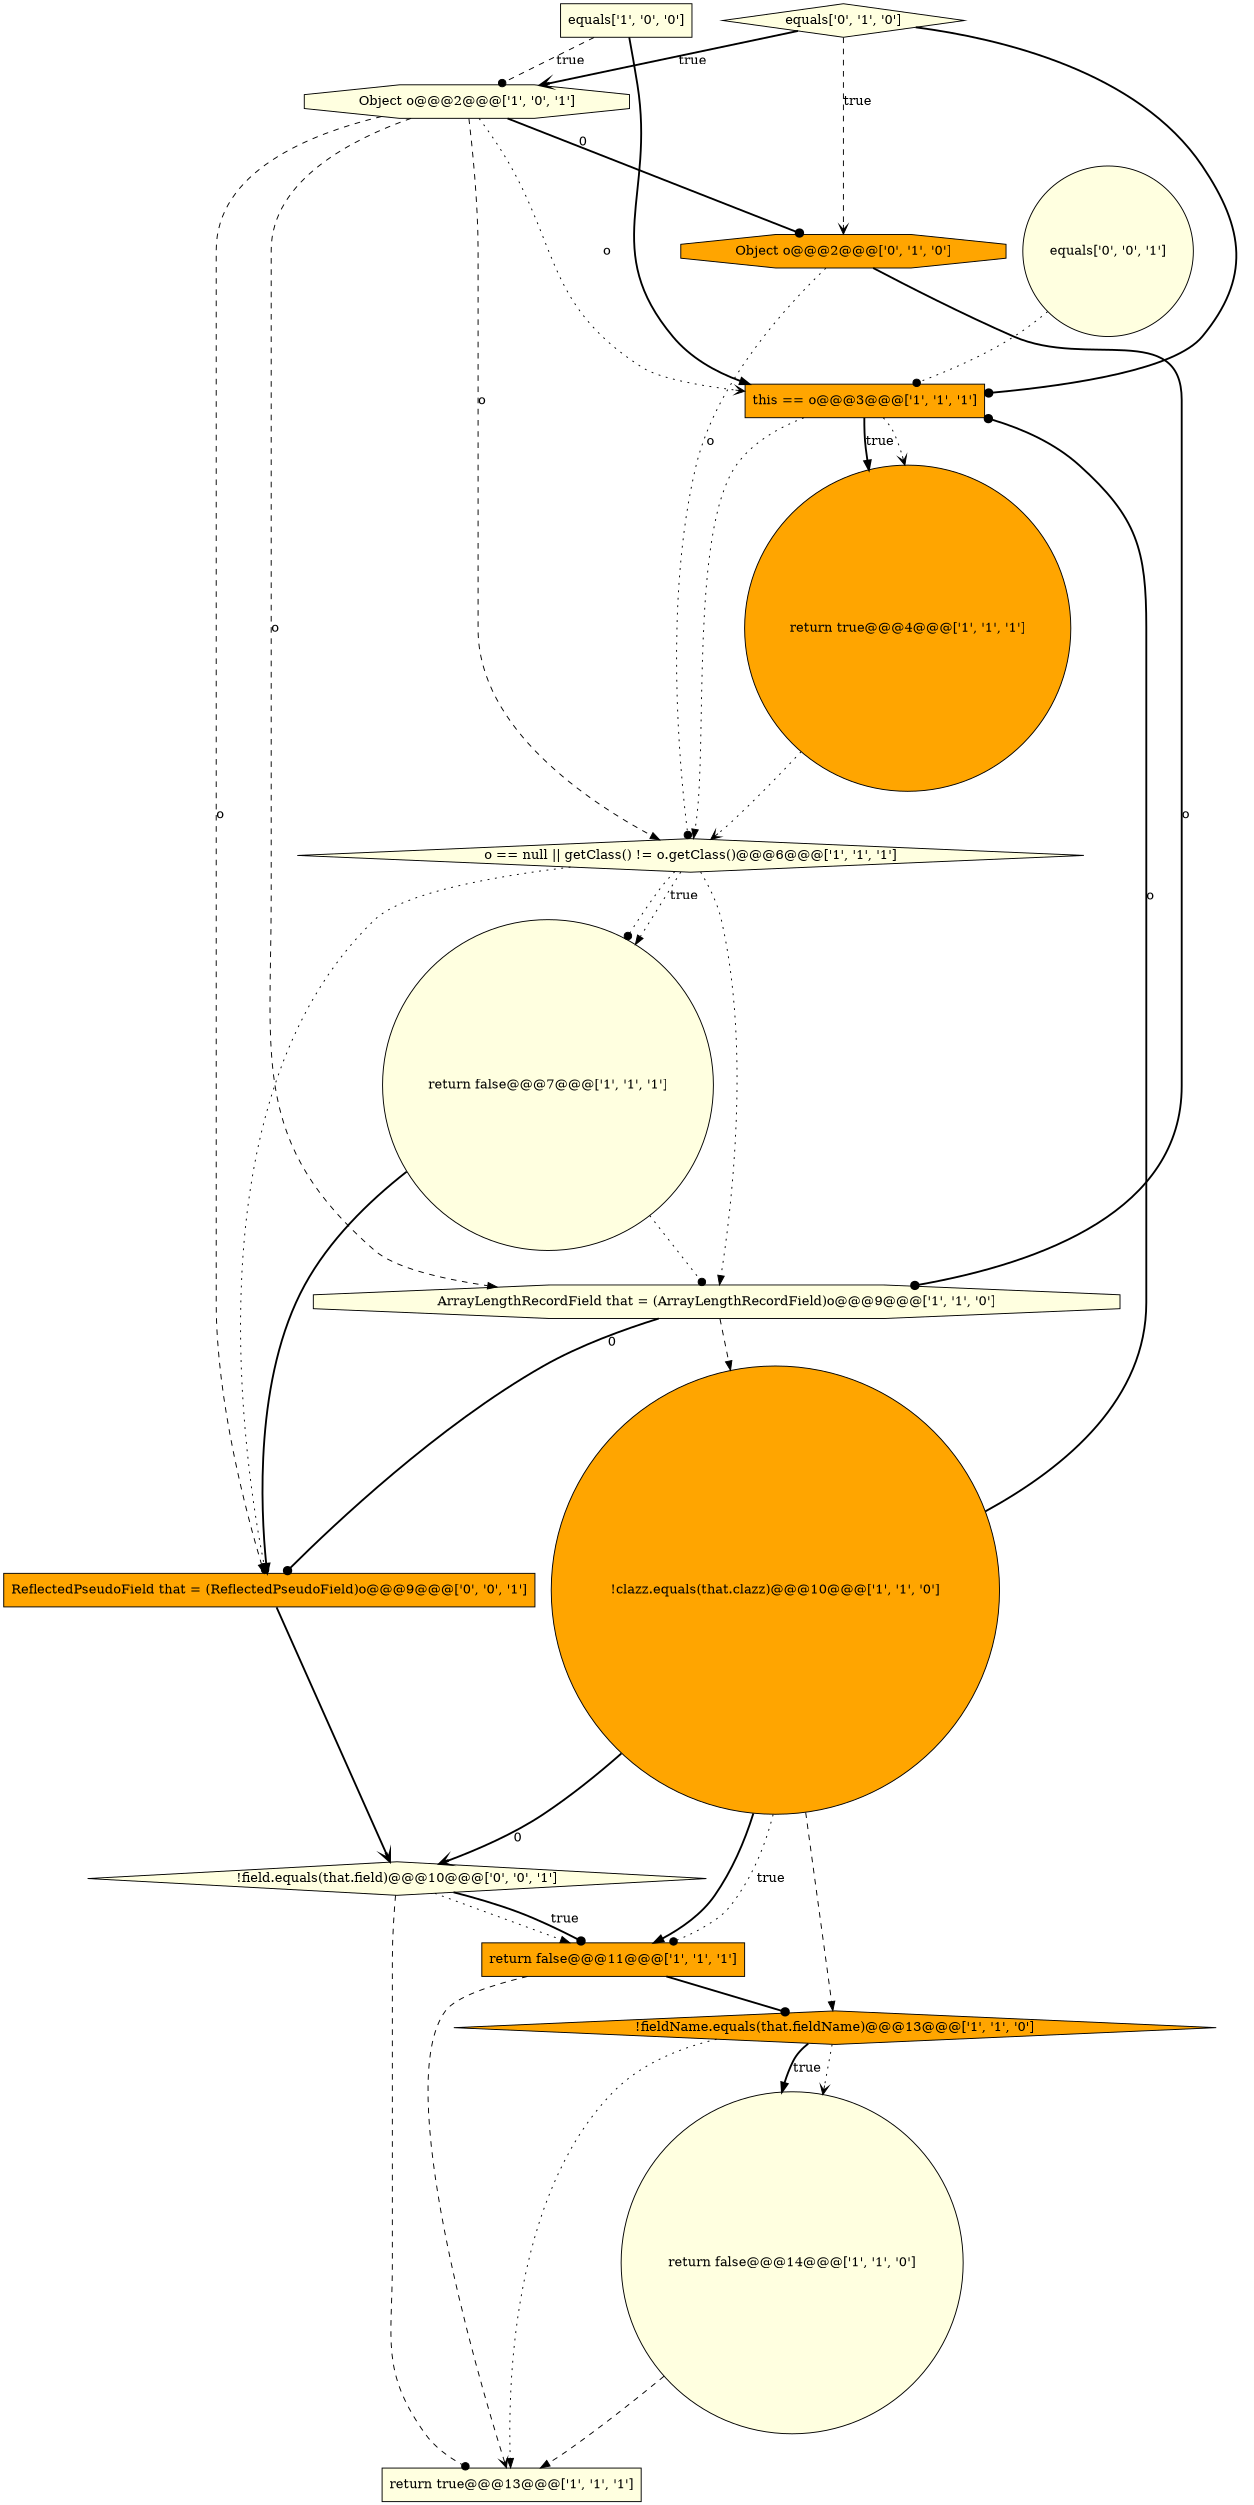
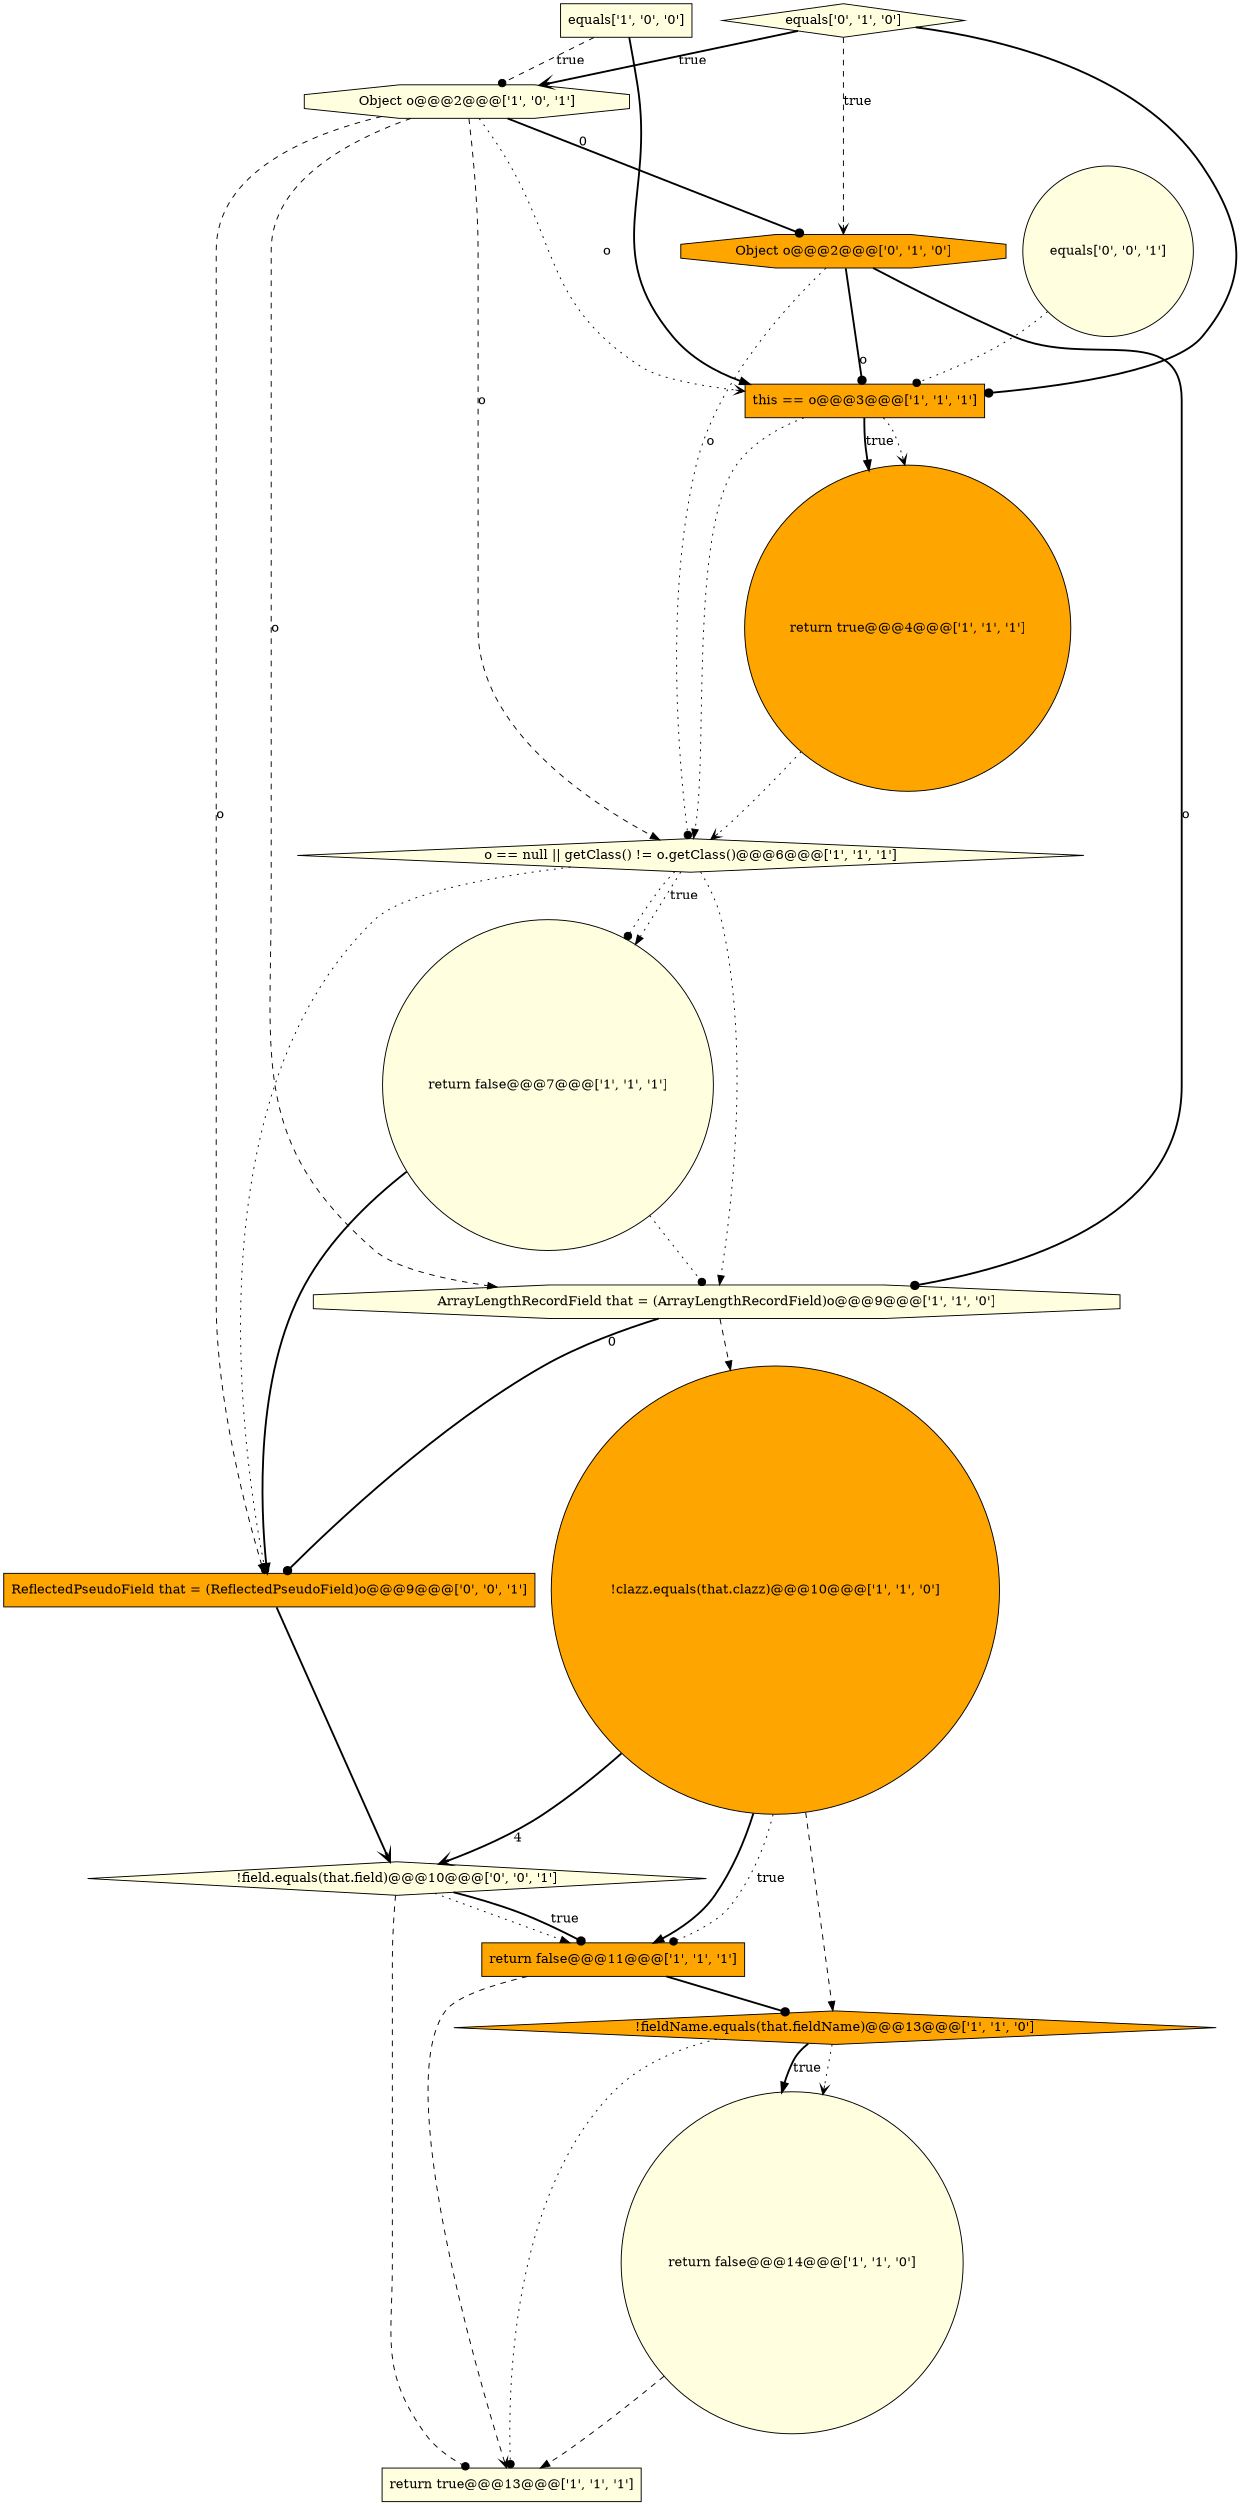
(1146, 962) -> (854, 322)
(518, 1838) -> (518, 1838)
(545, 2209) -> (545, 2209)
